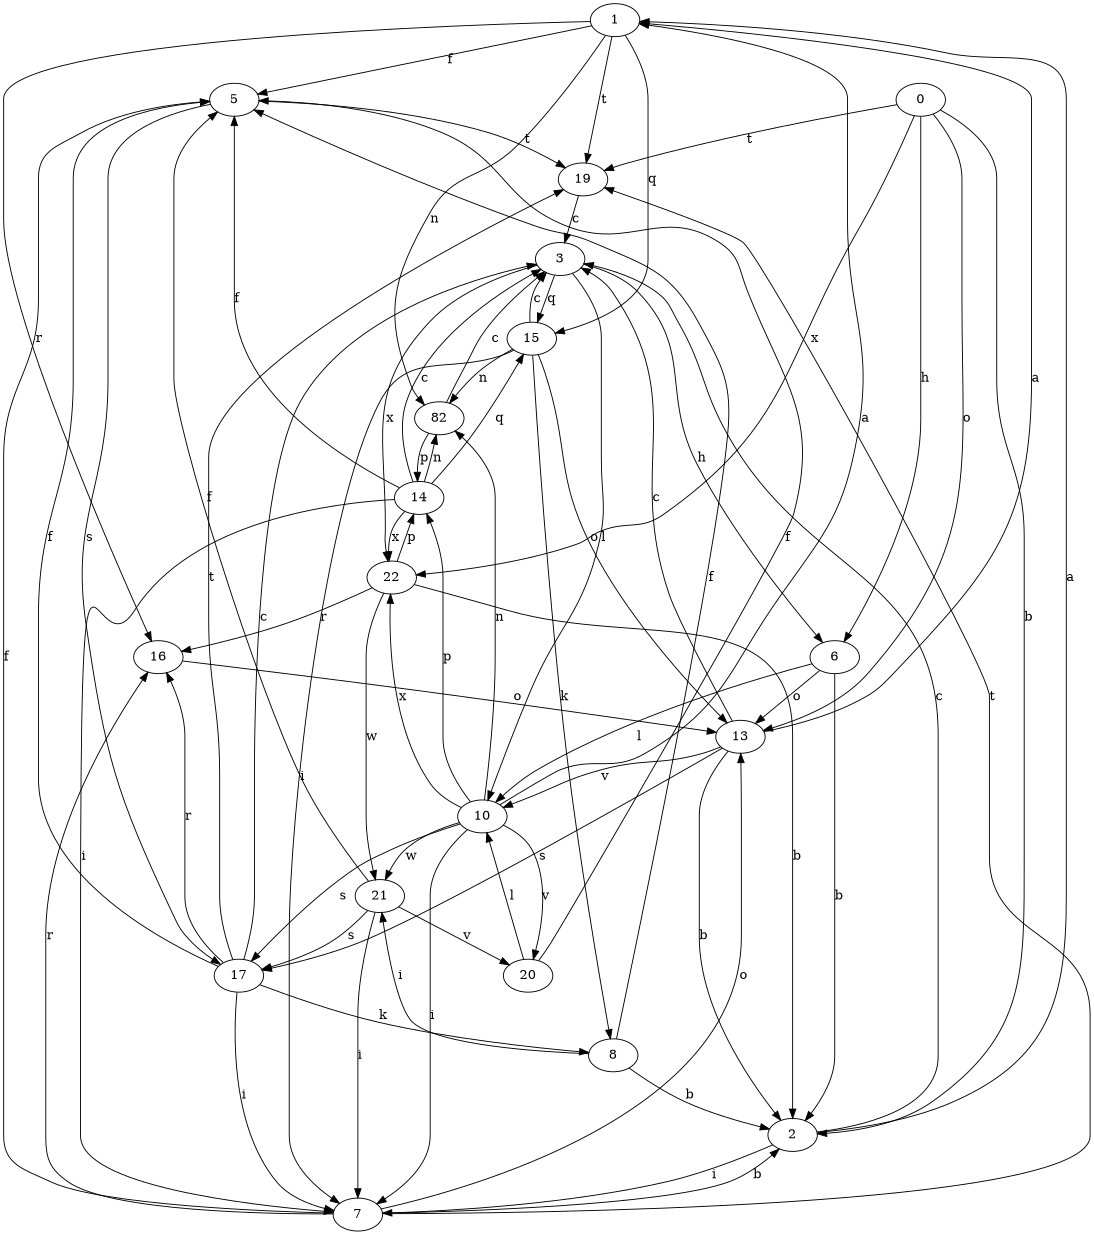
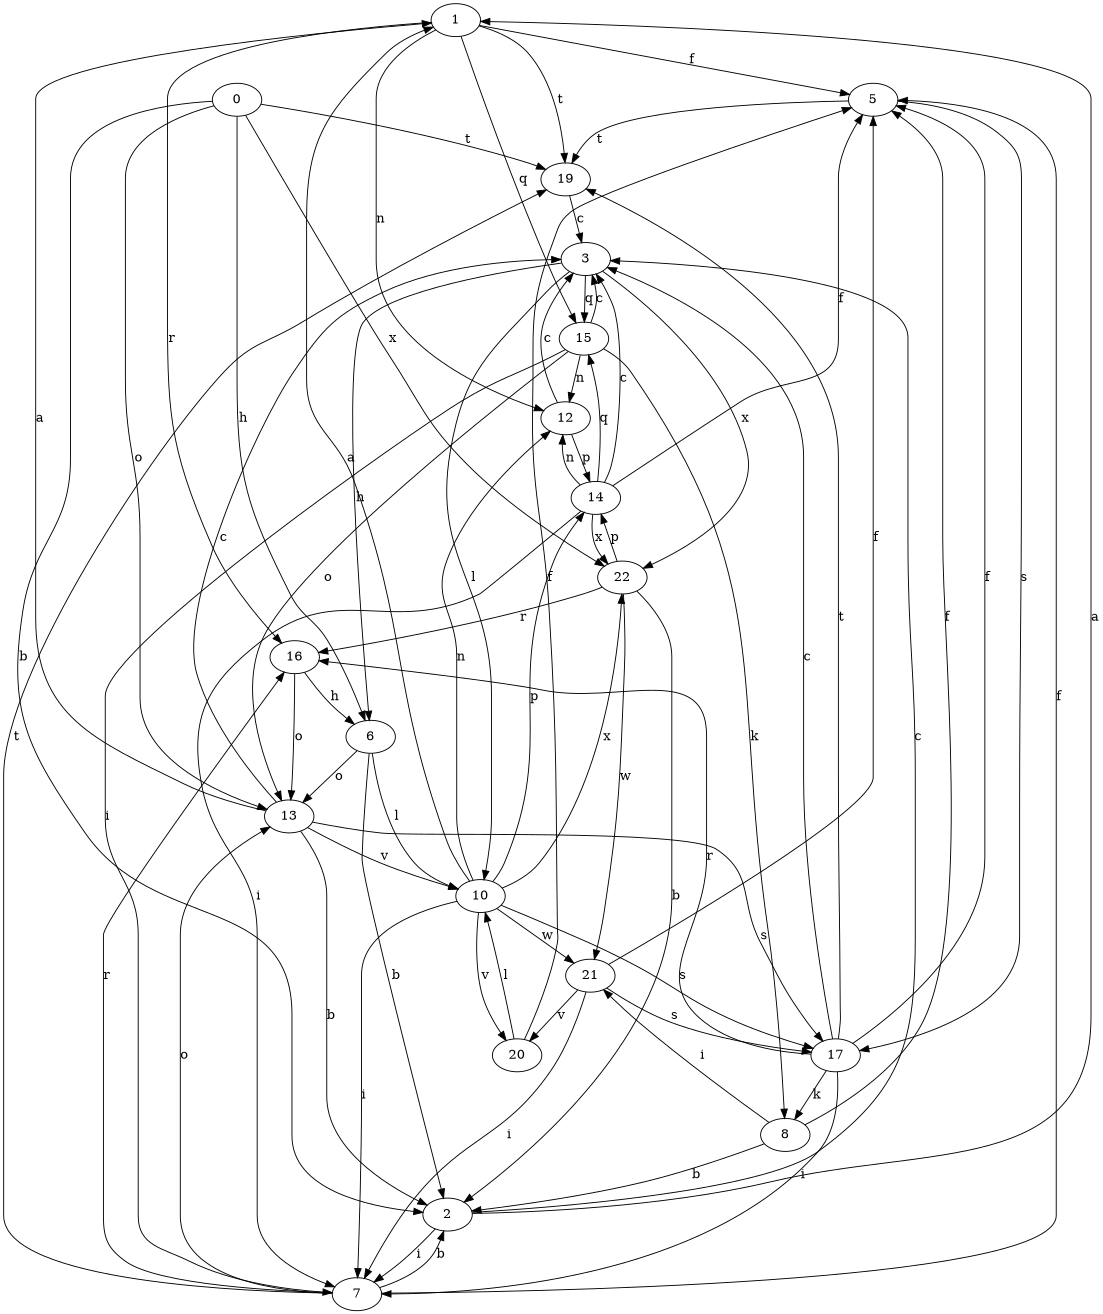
(439, 418) -> (566, 418)
none -> (324, 697)
